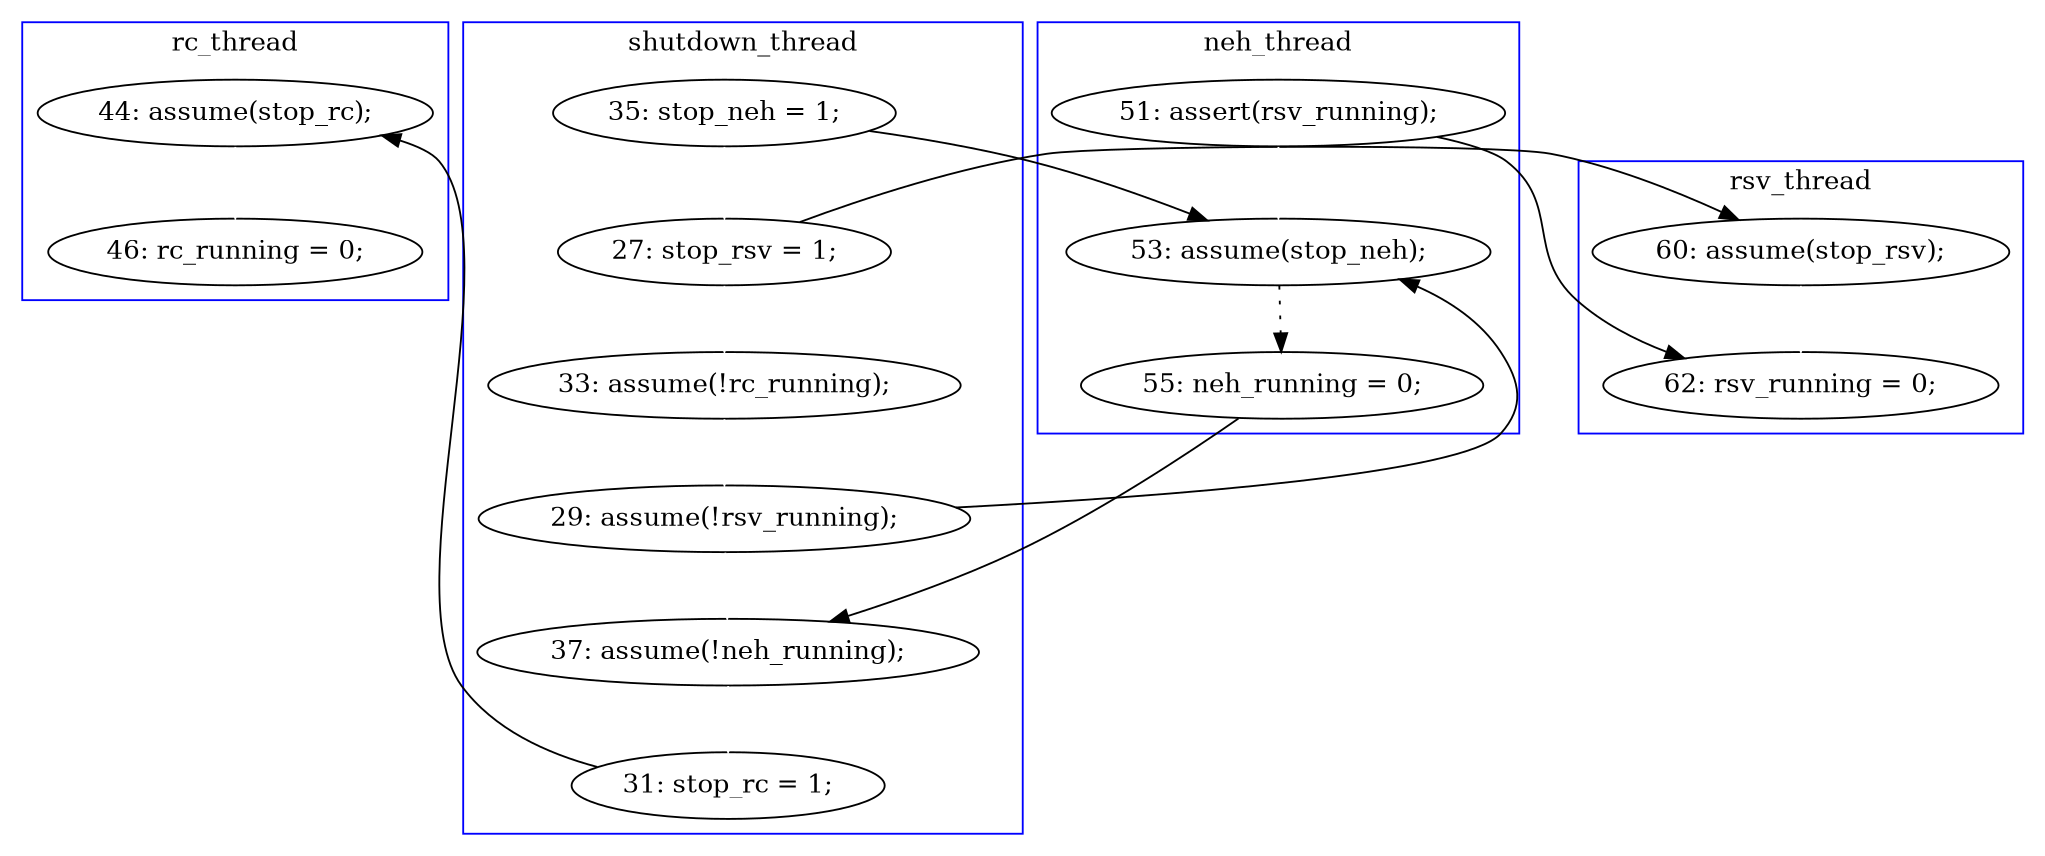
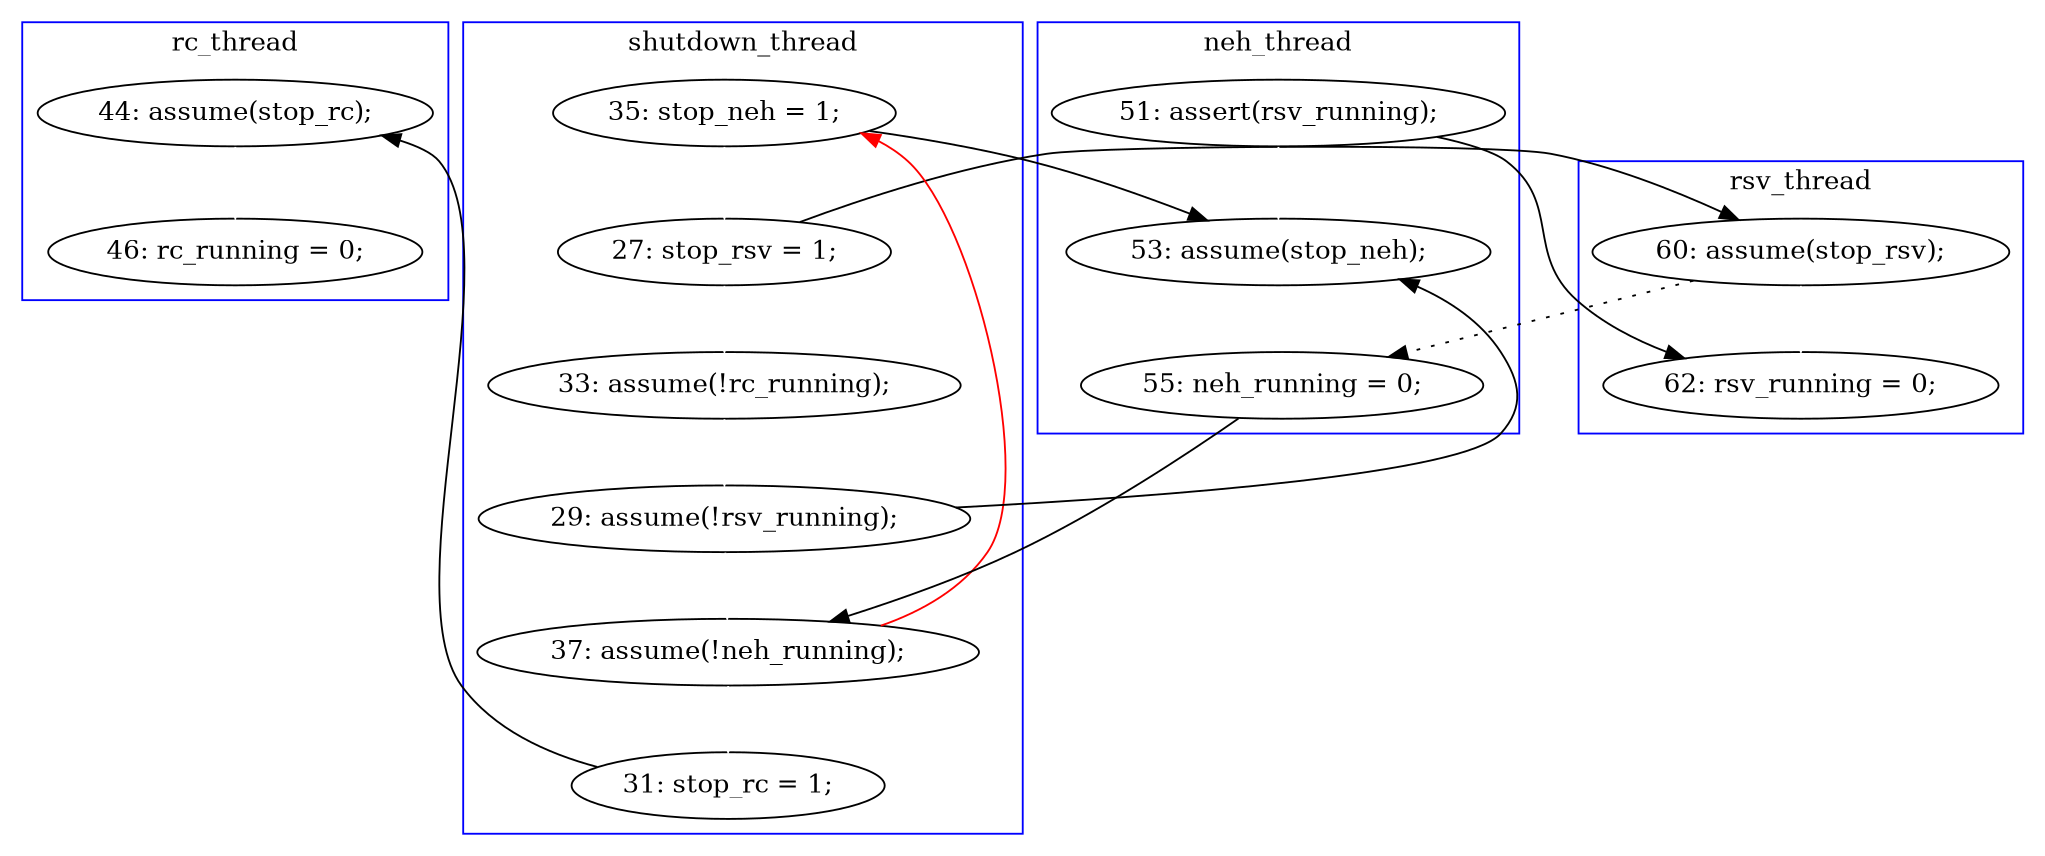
(1280, 310) -> (1550, 317)
none -> (999, 396)
